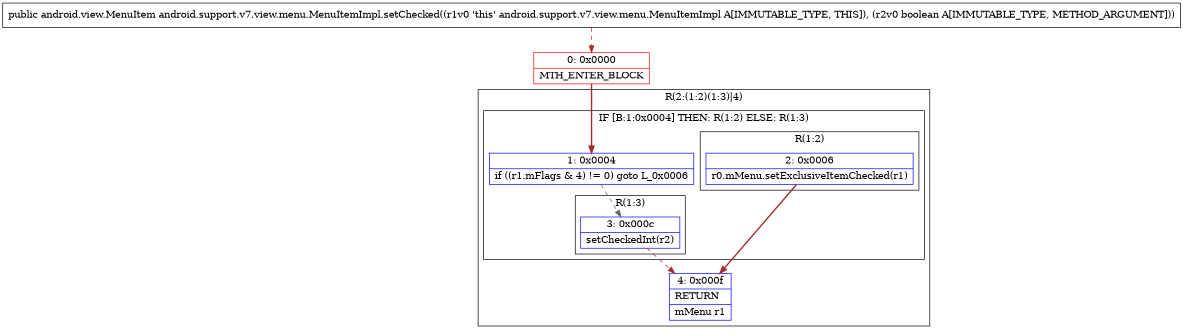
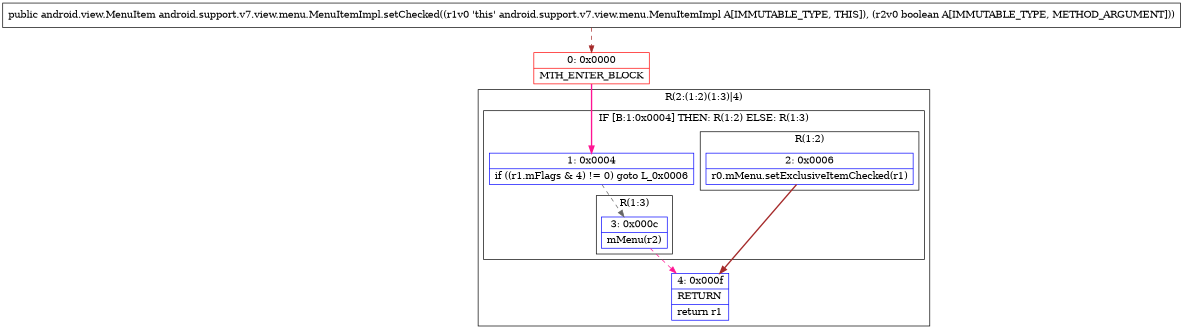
(592, 115) -> (592, 115)
(630, 240) -> (634, 240)
(664, 264) -> (661, 259)
(700, 312) -> (700, 312)
